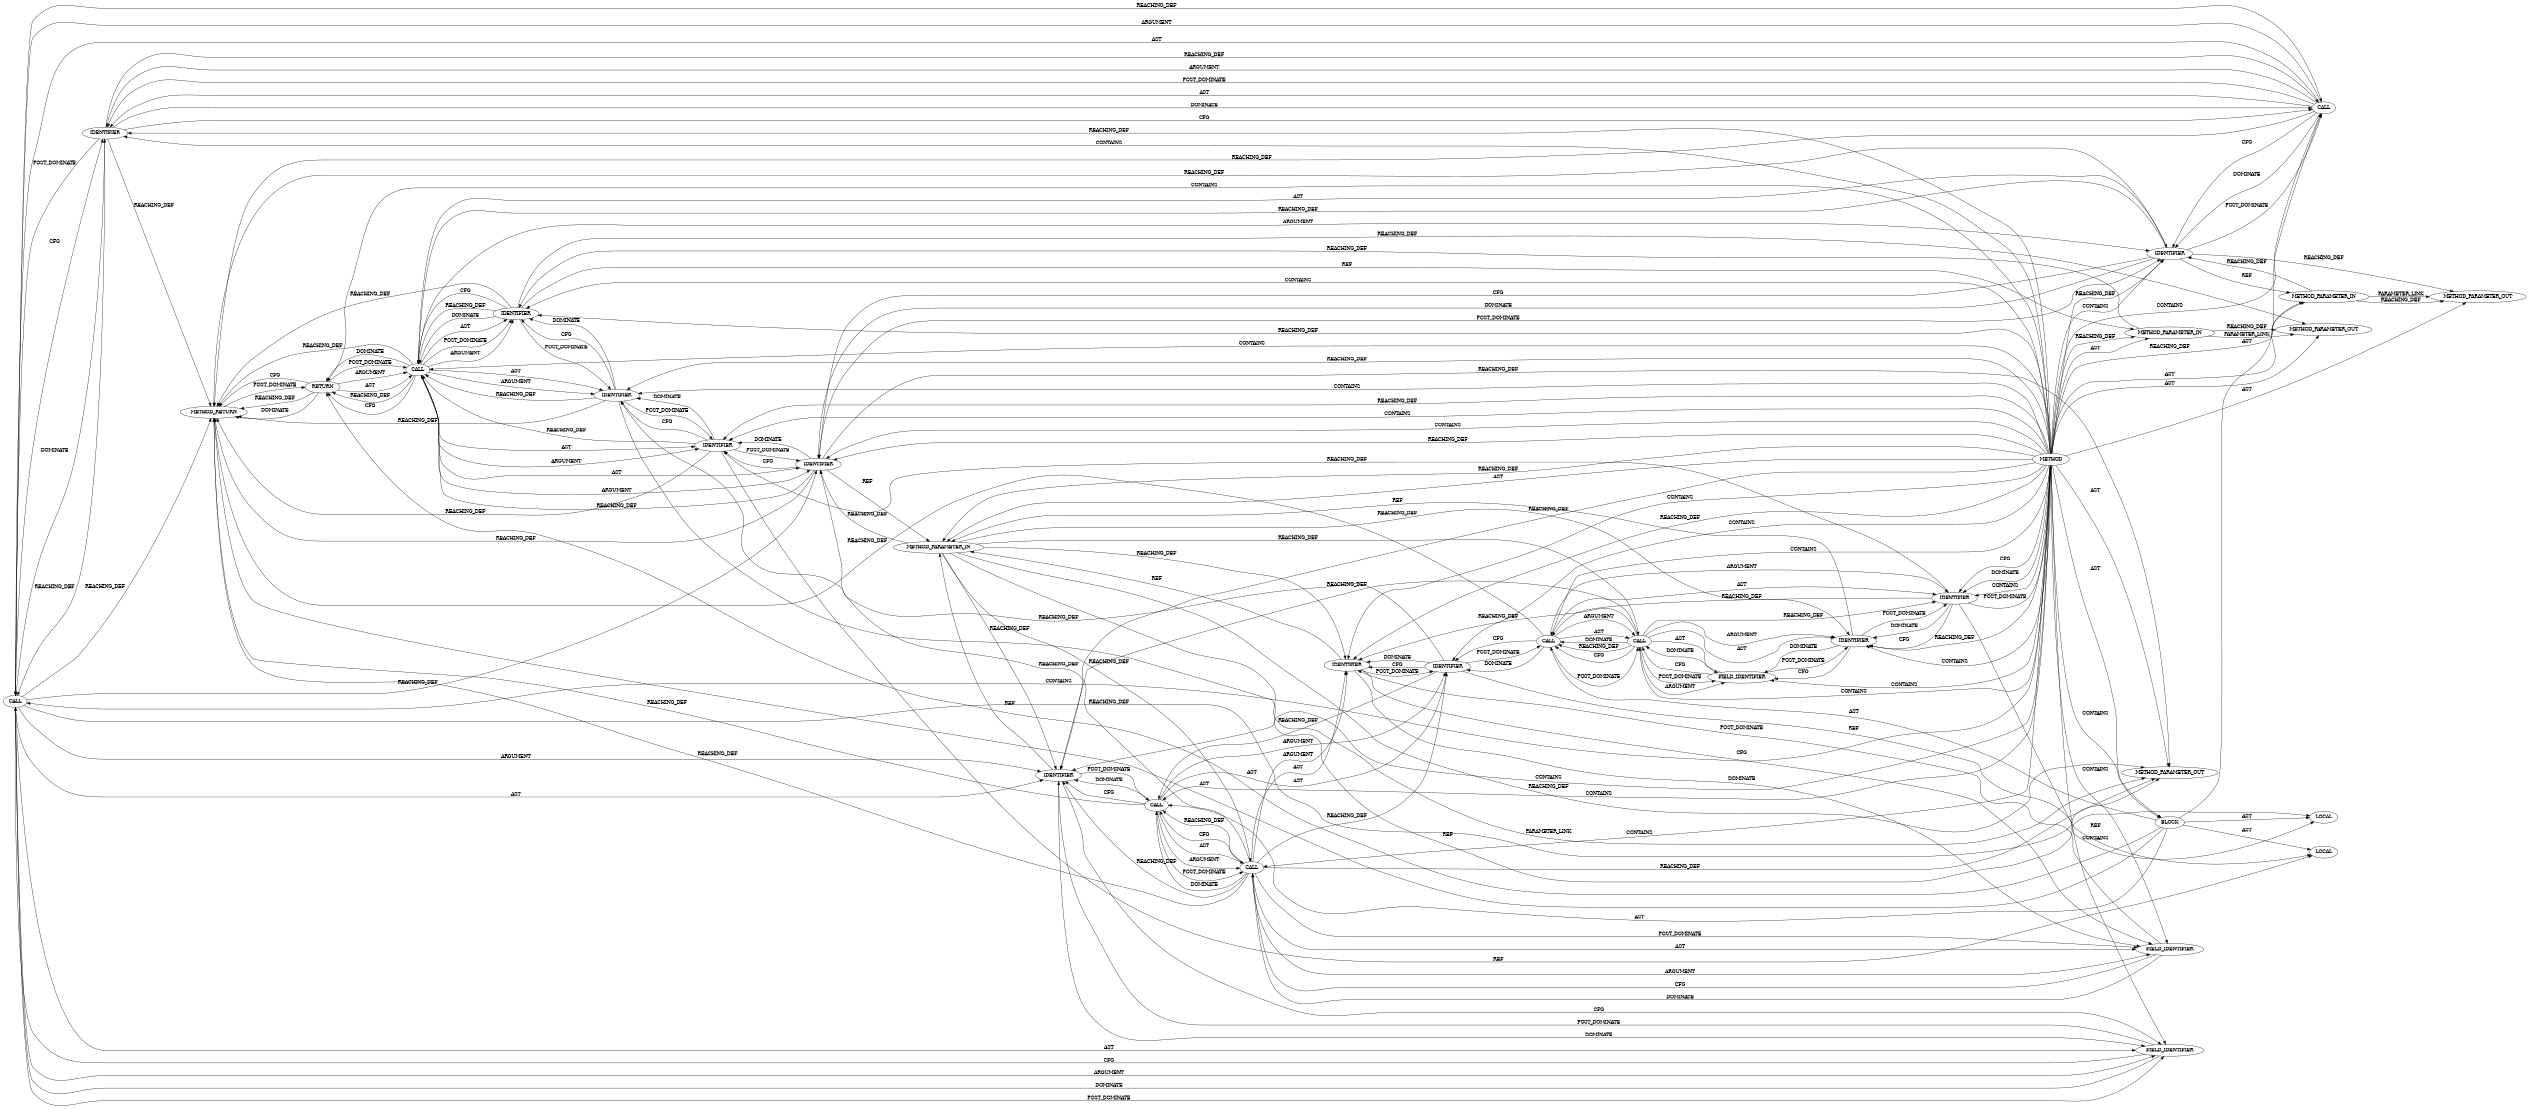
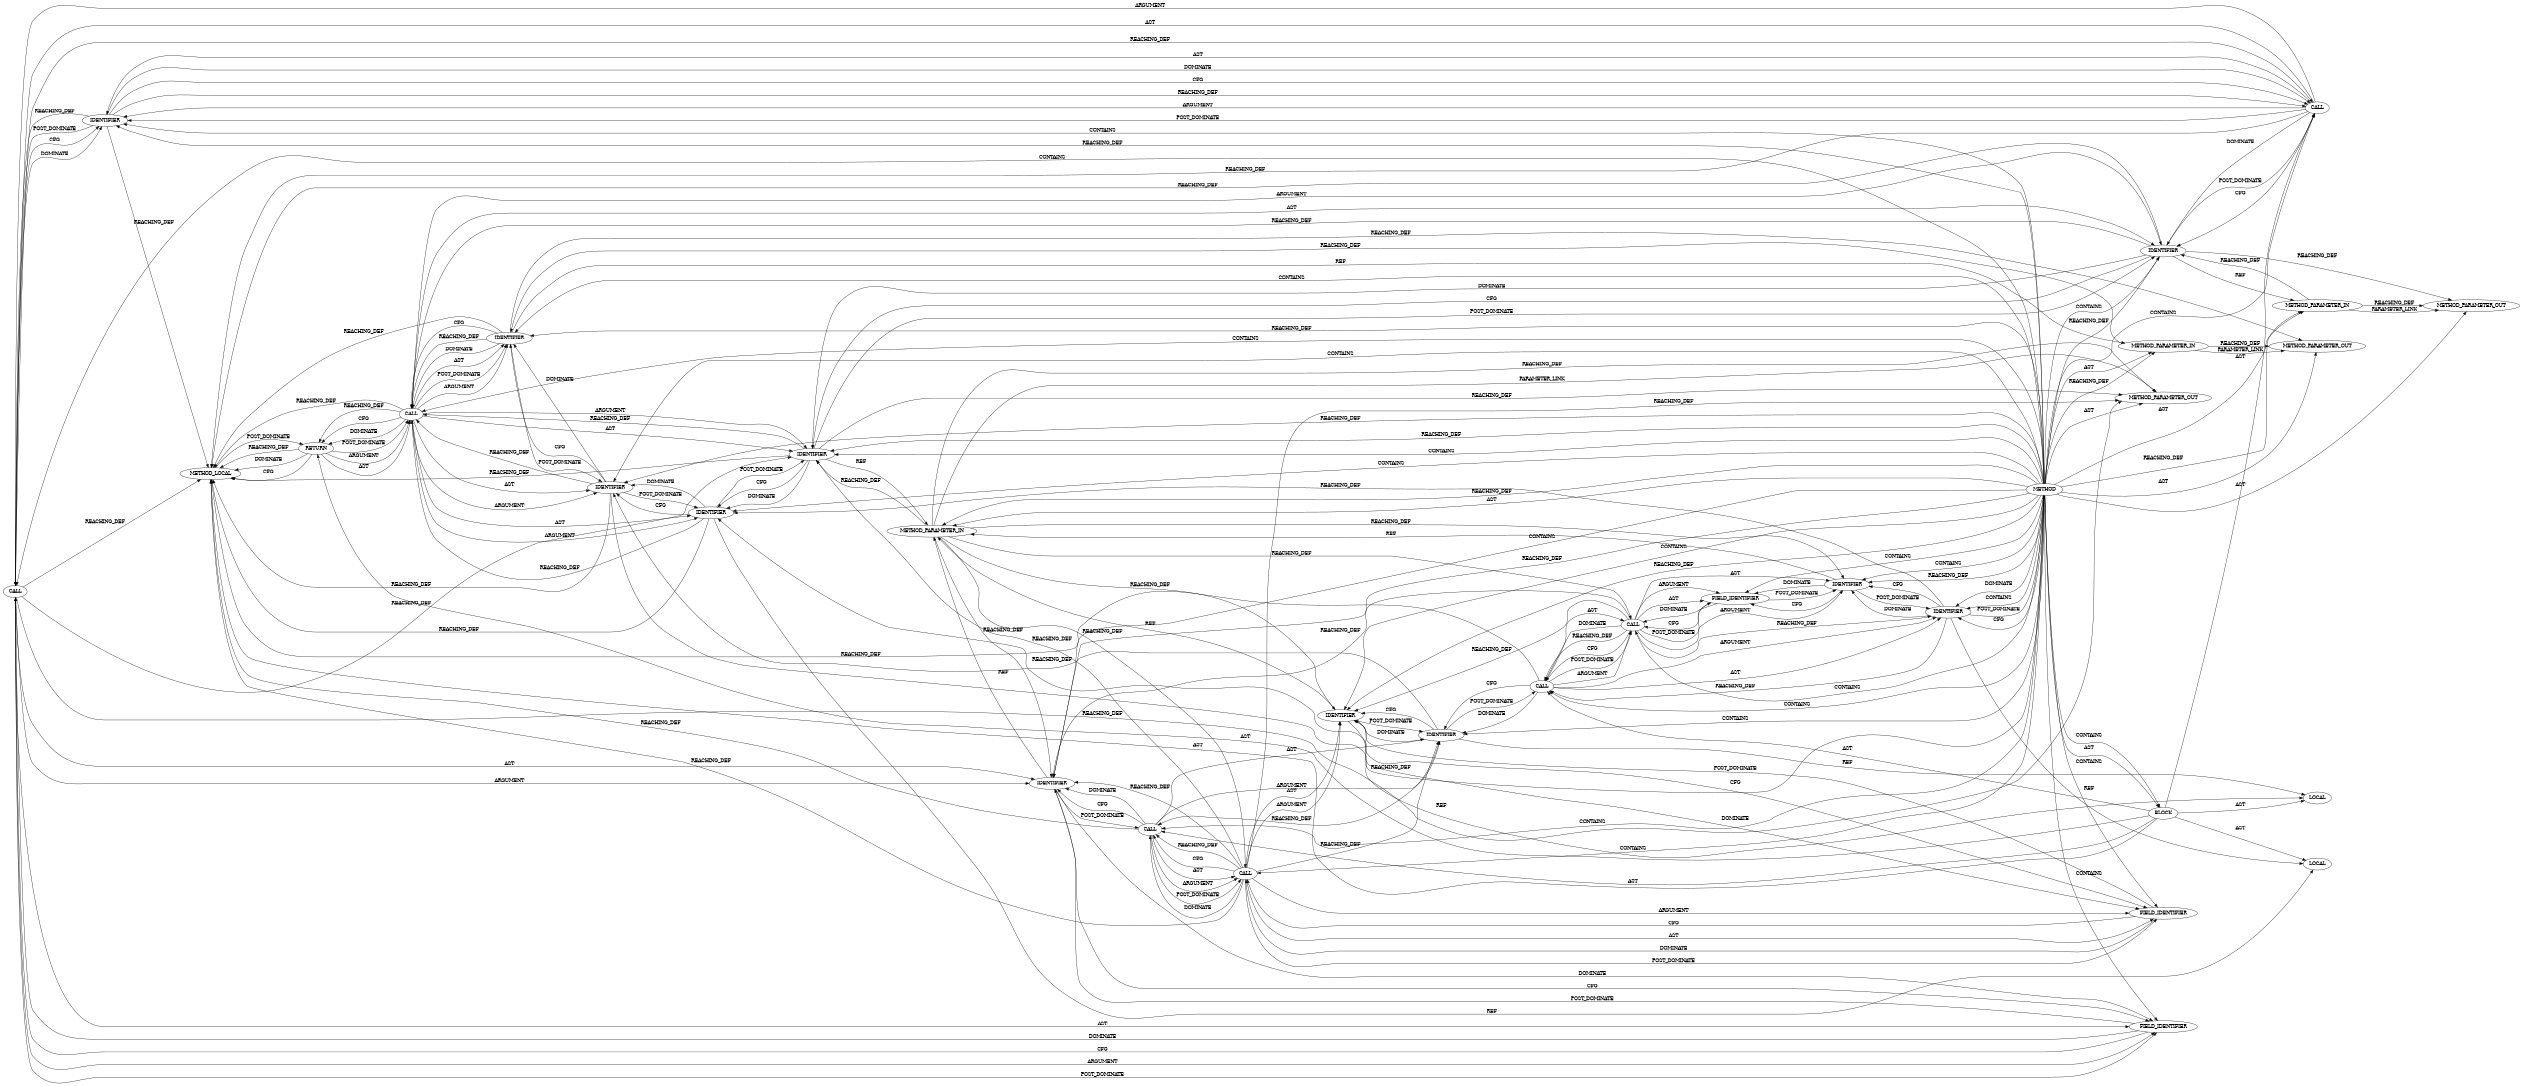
(1205, 188) -> none
(214, 412) -> (210, 474)
